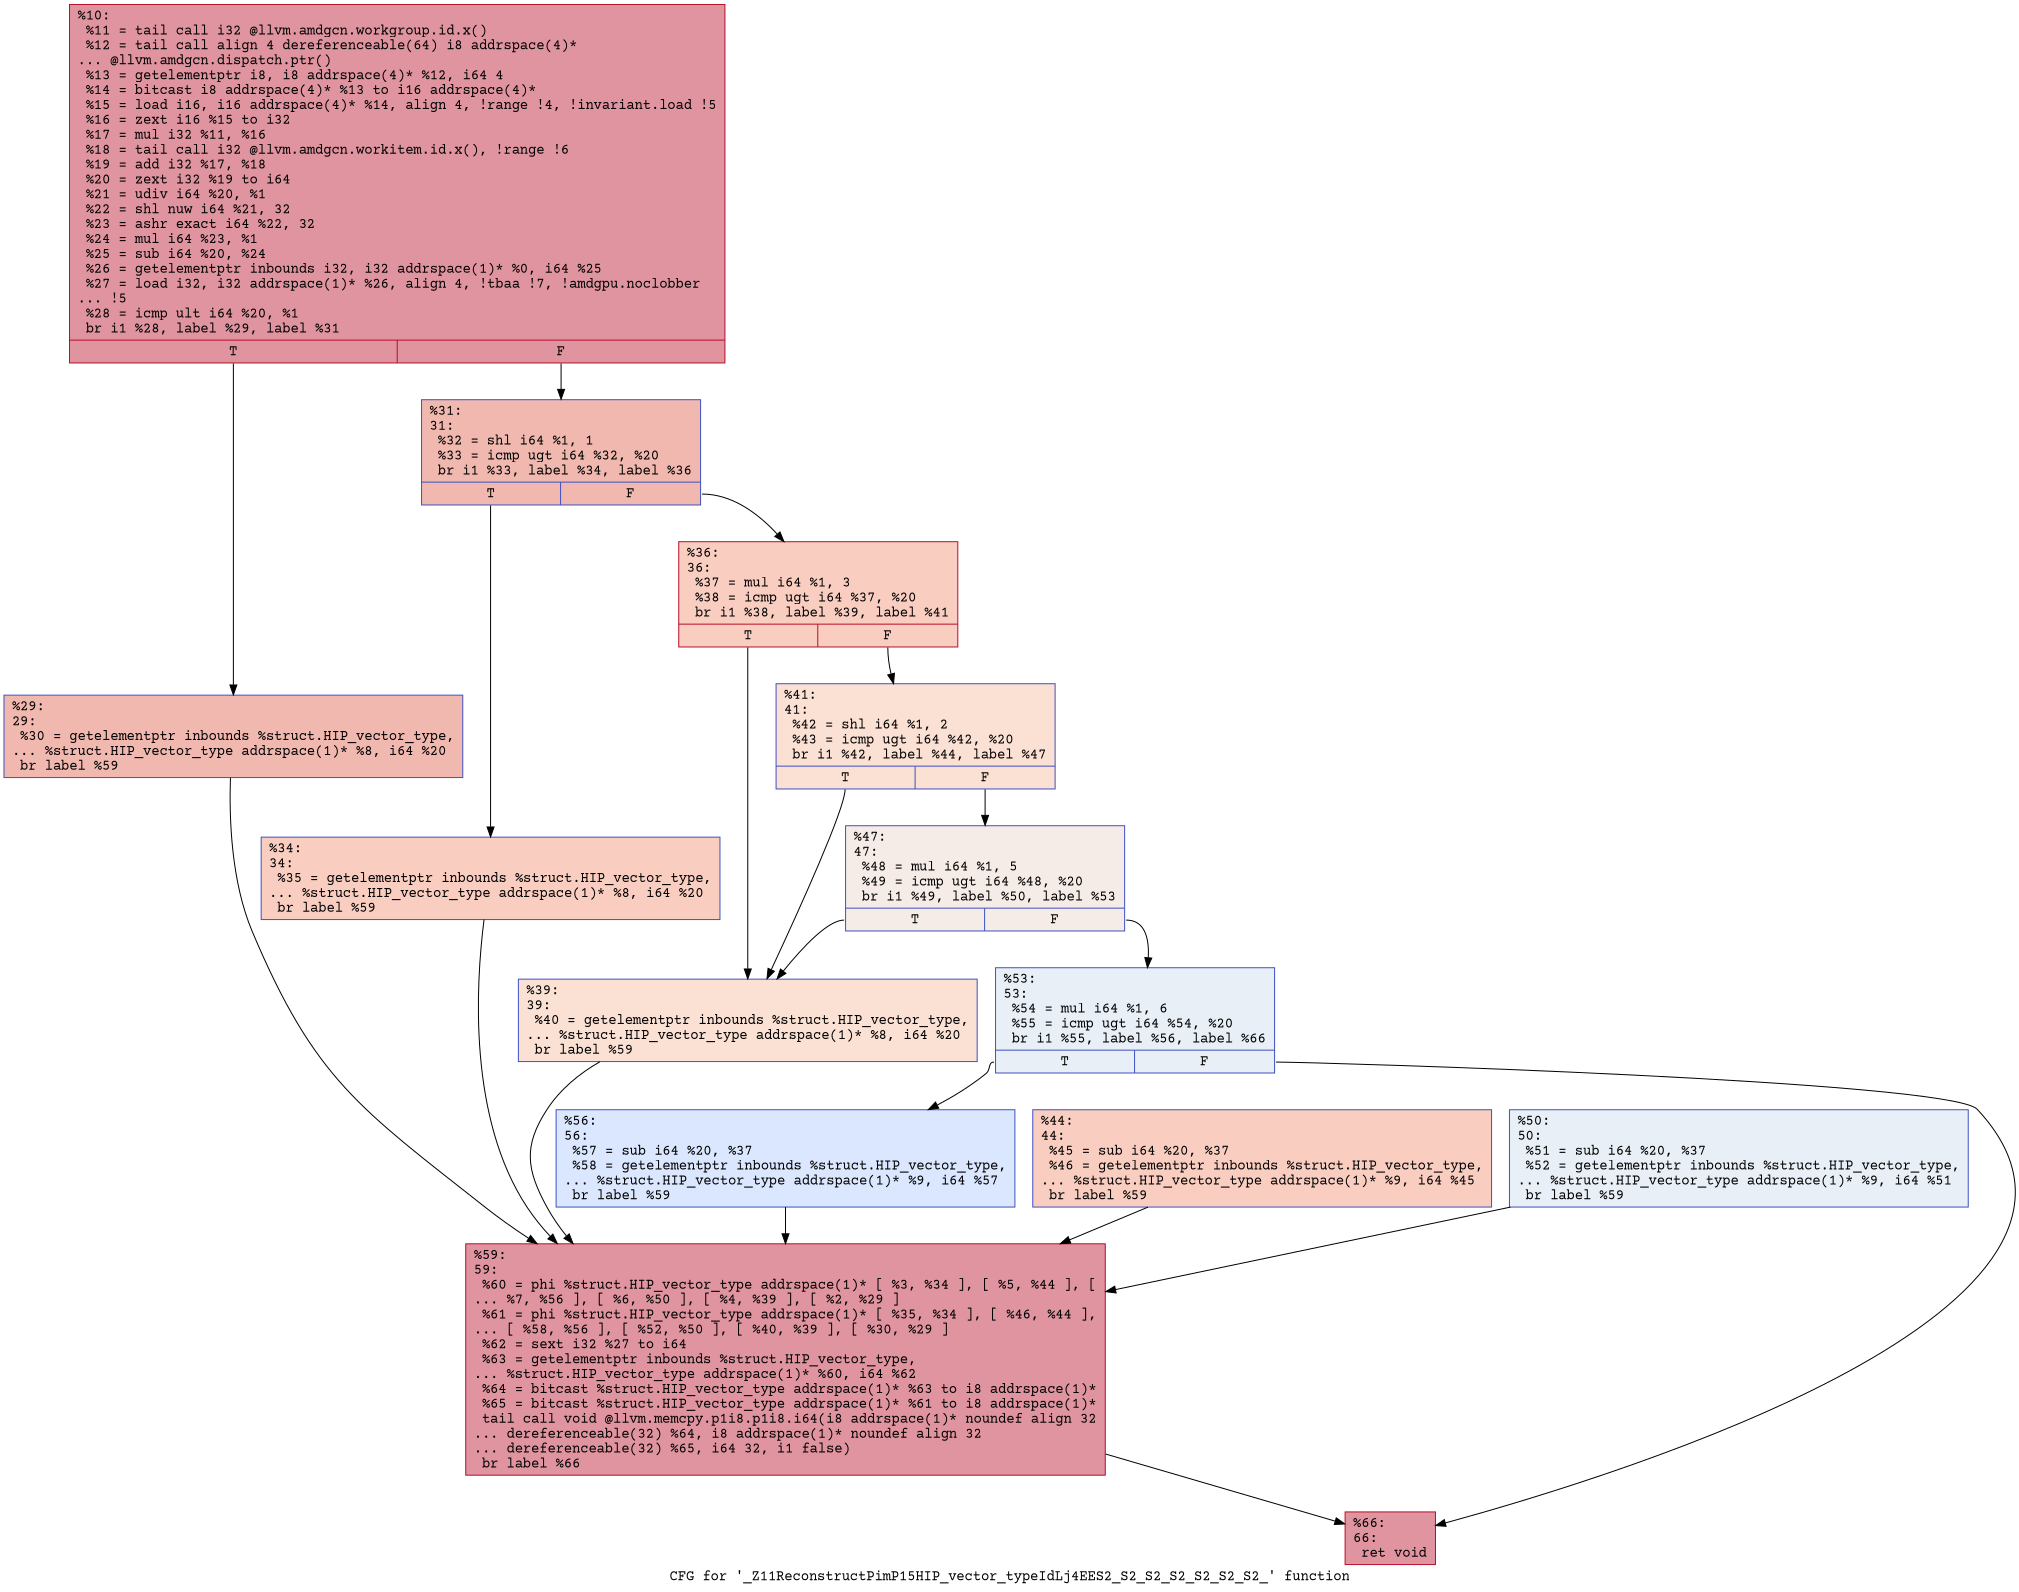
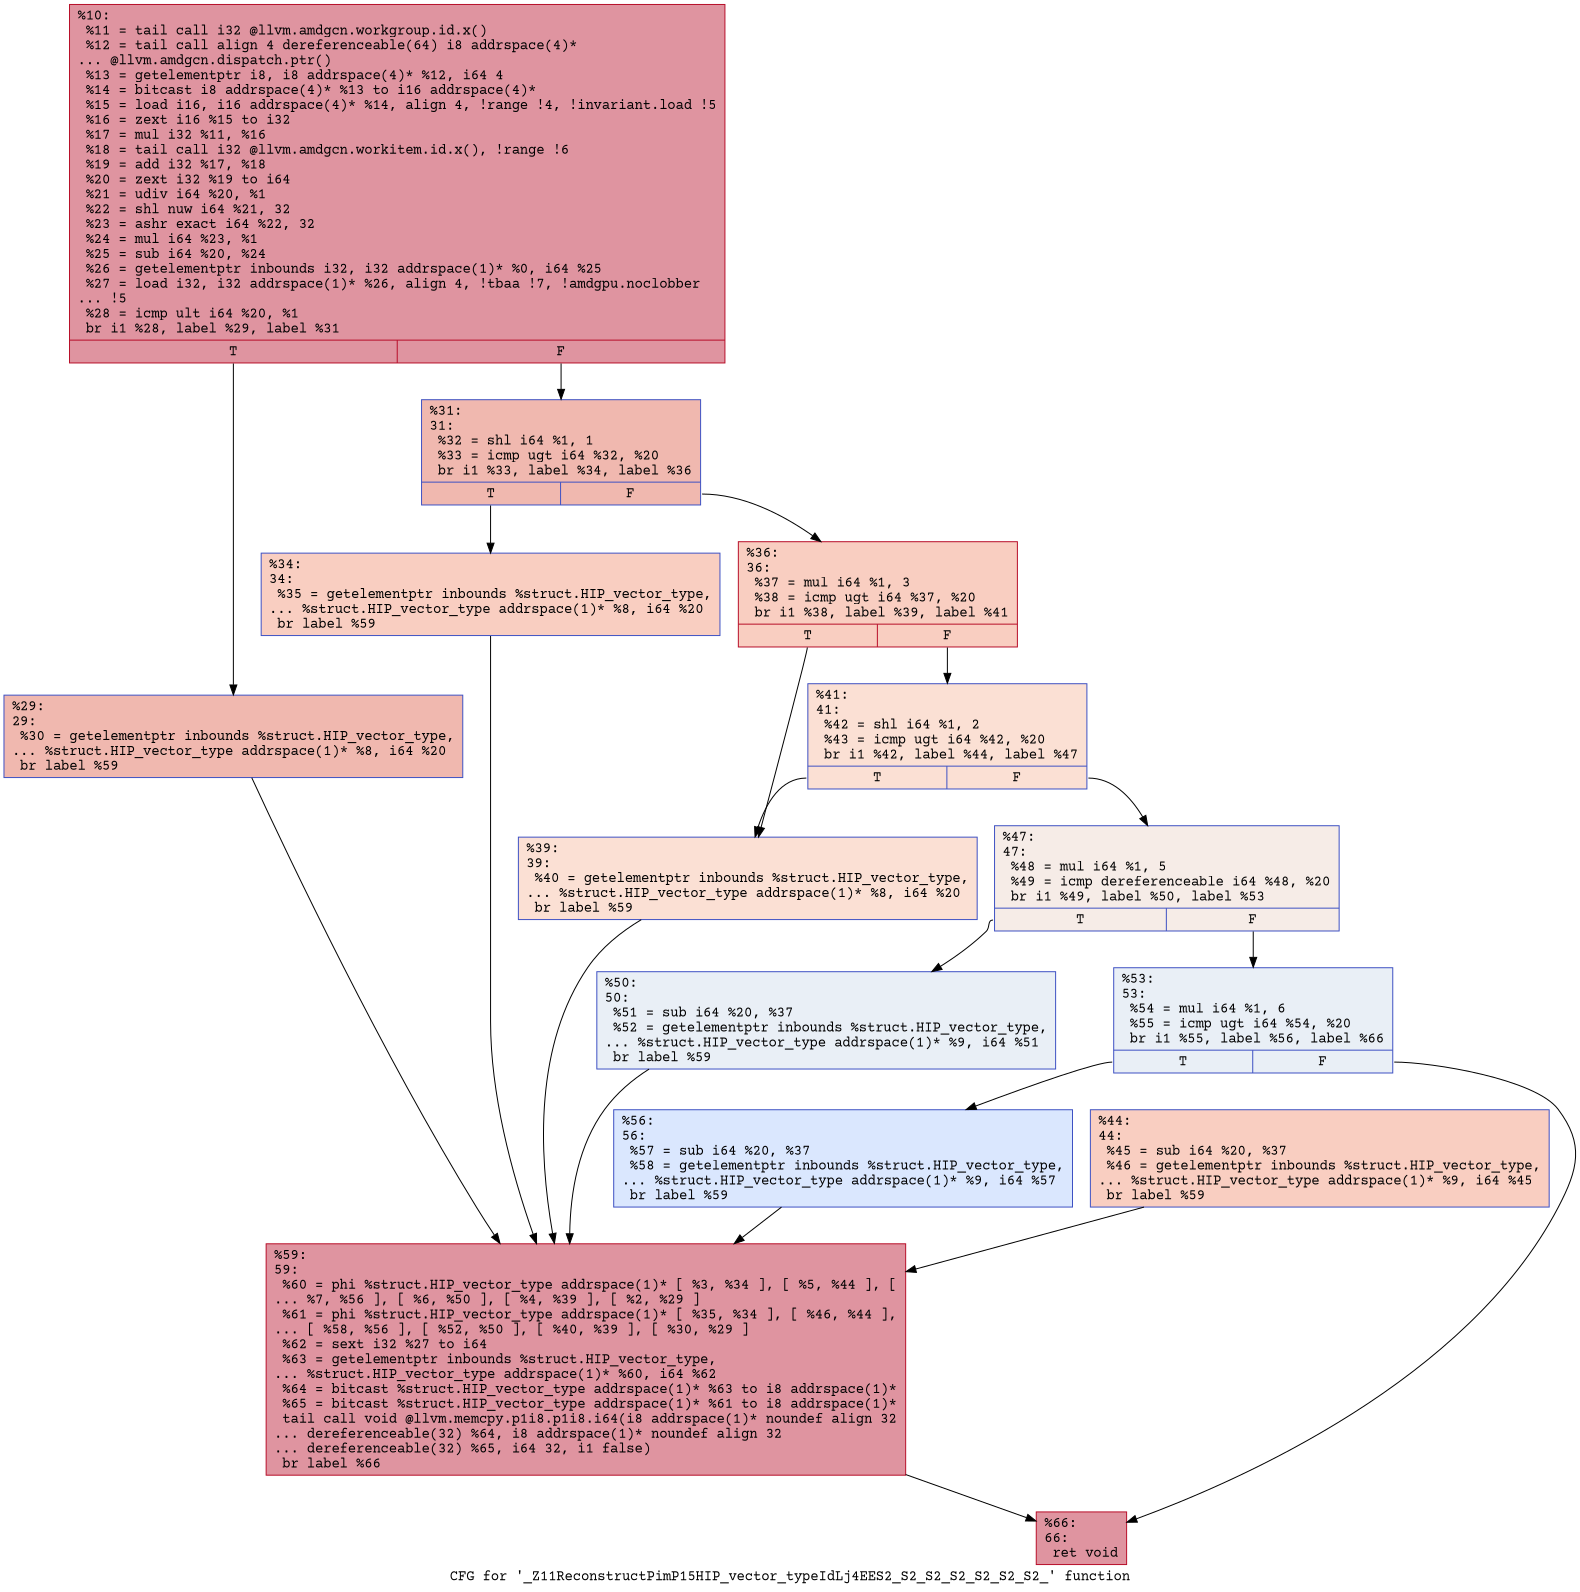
(969, 881) -> (1167, 881)
(810, 941) -> (970, 946)
